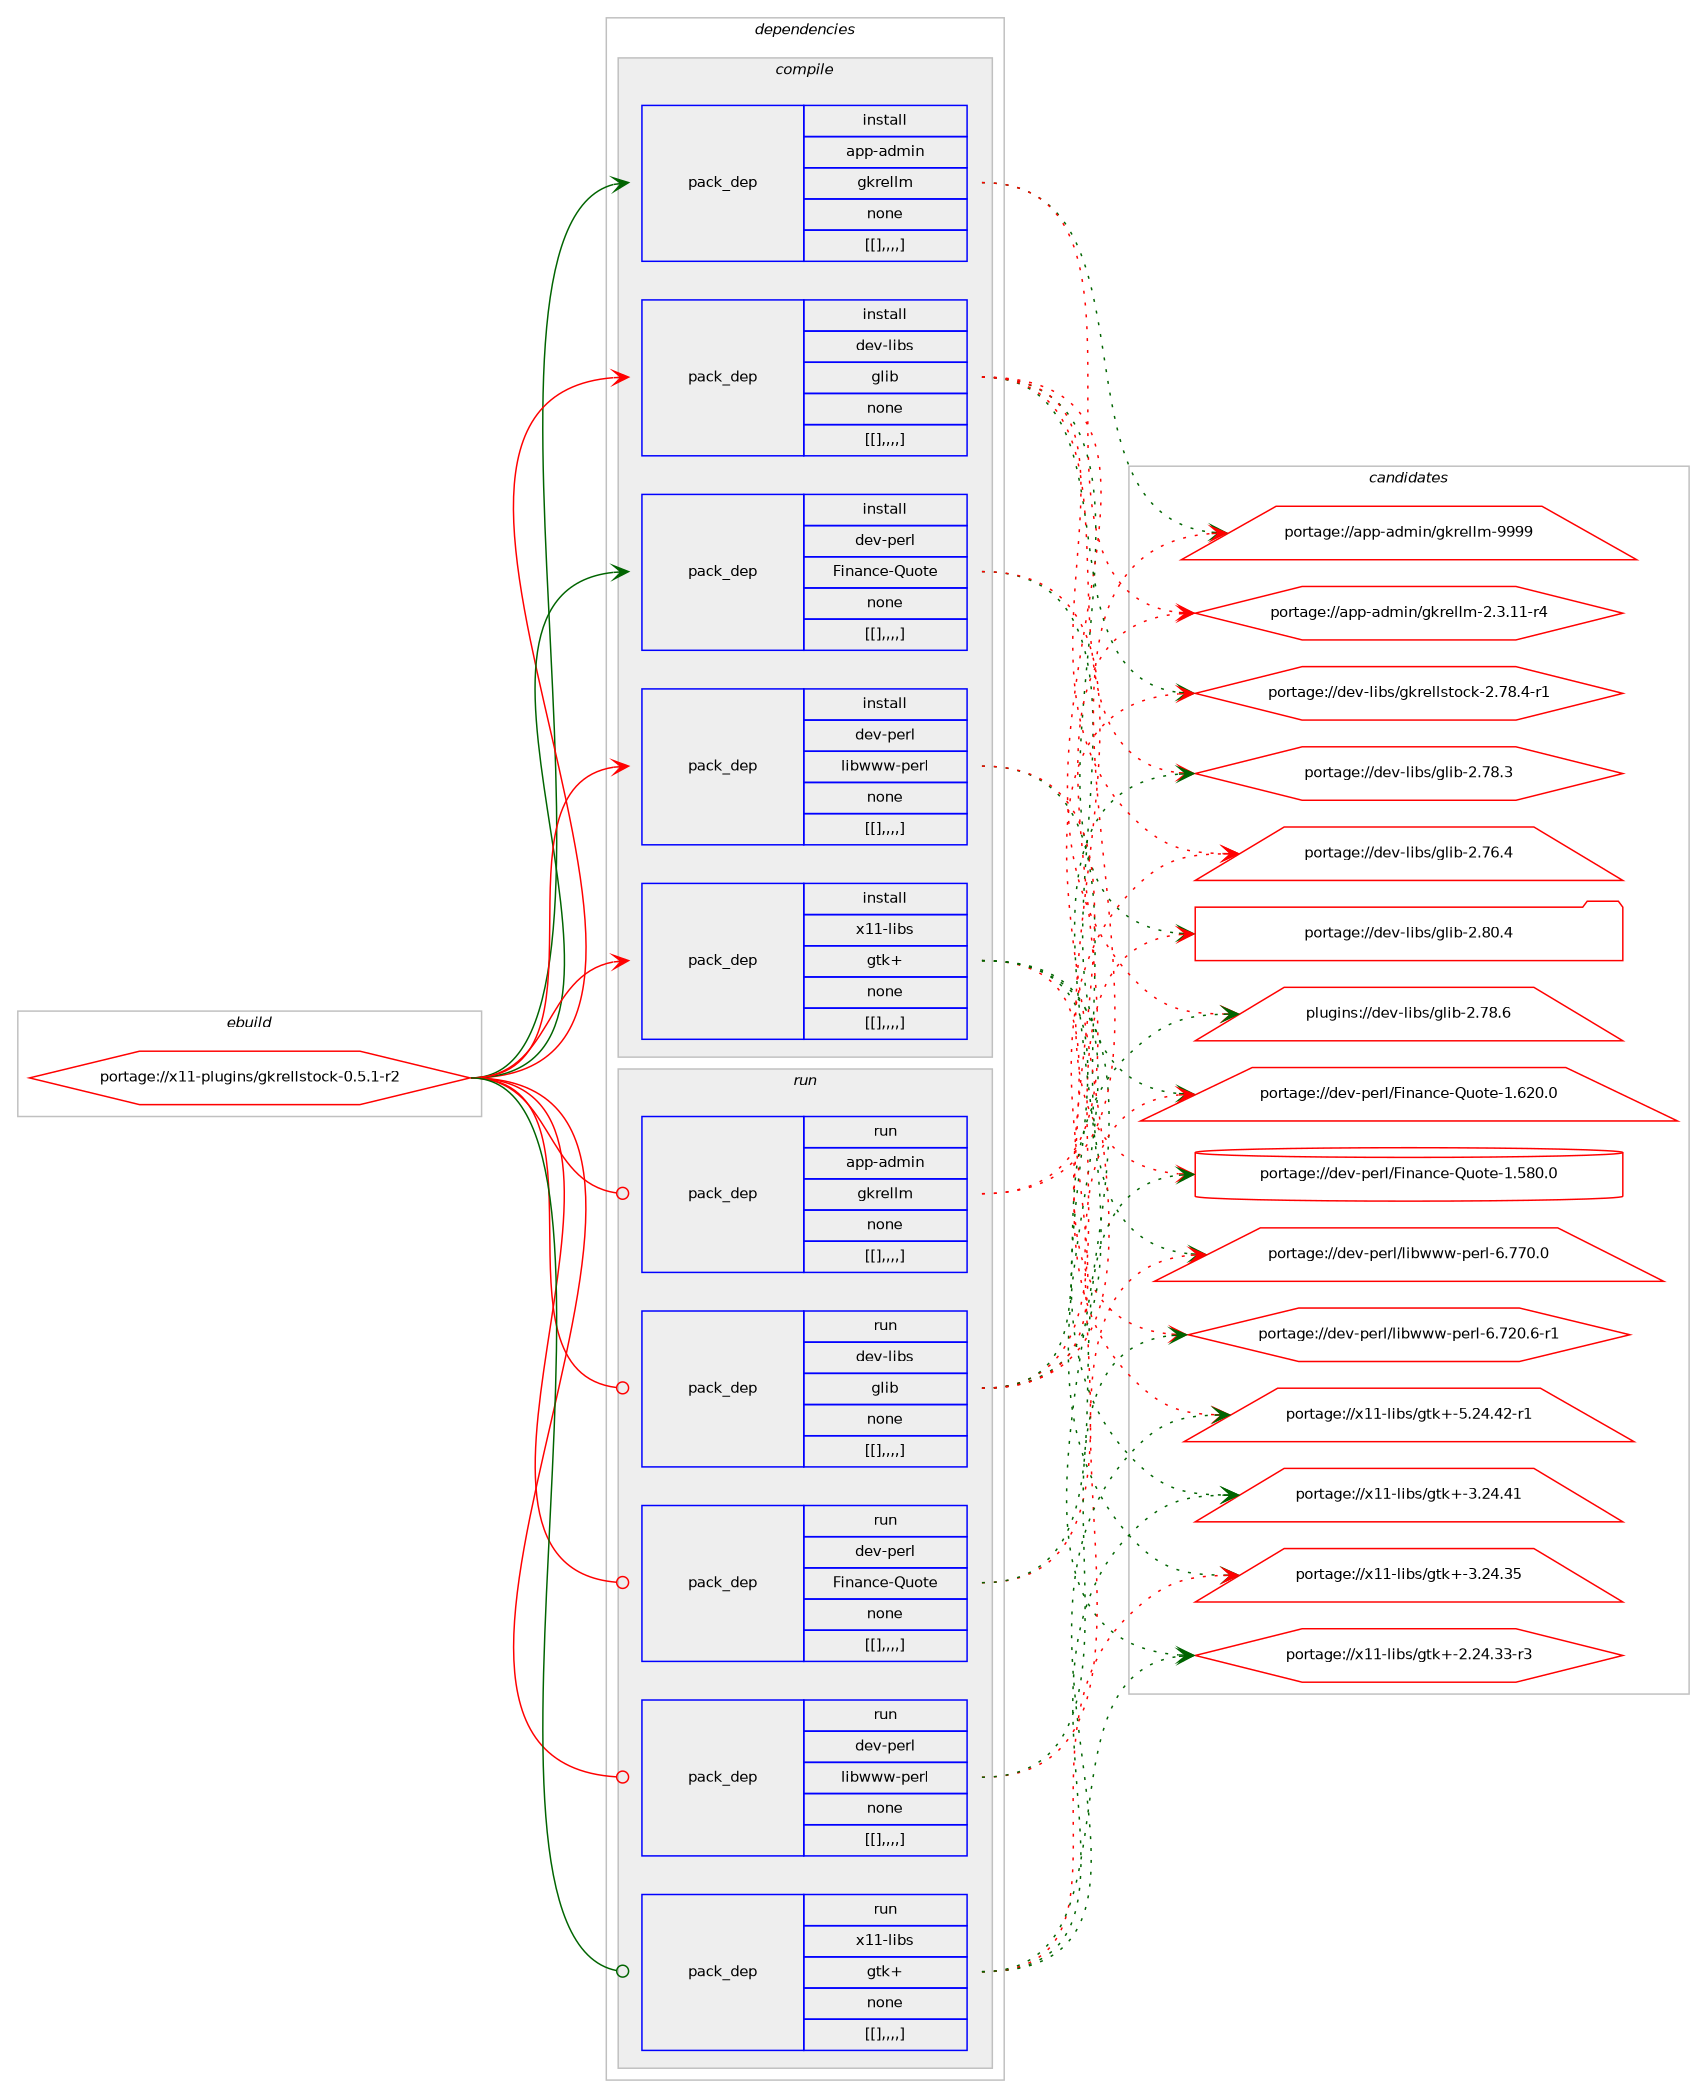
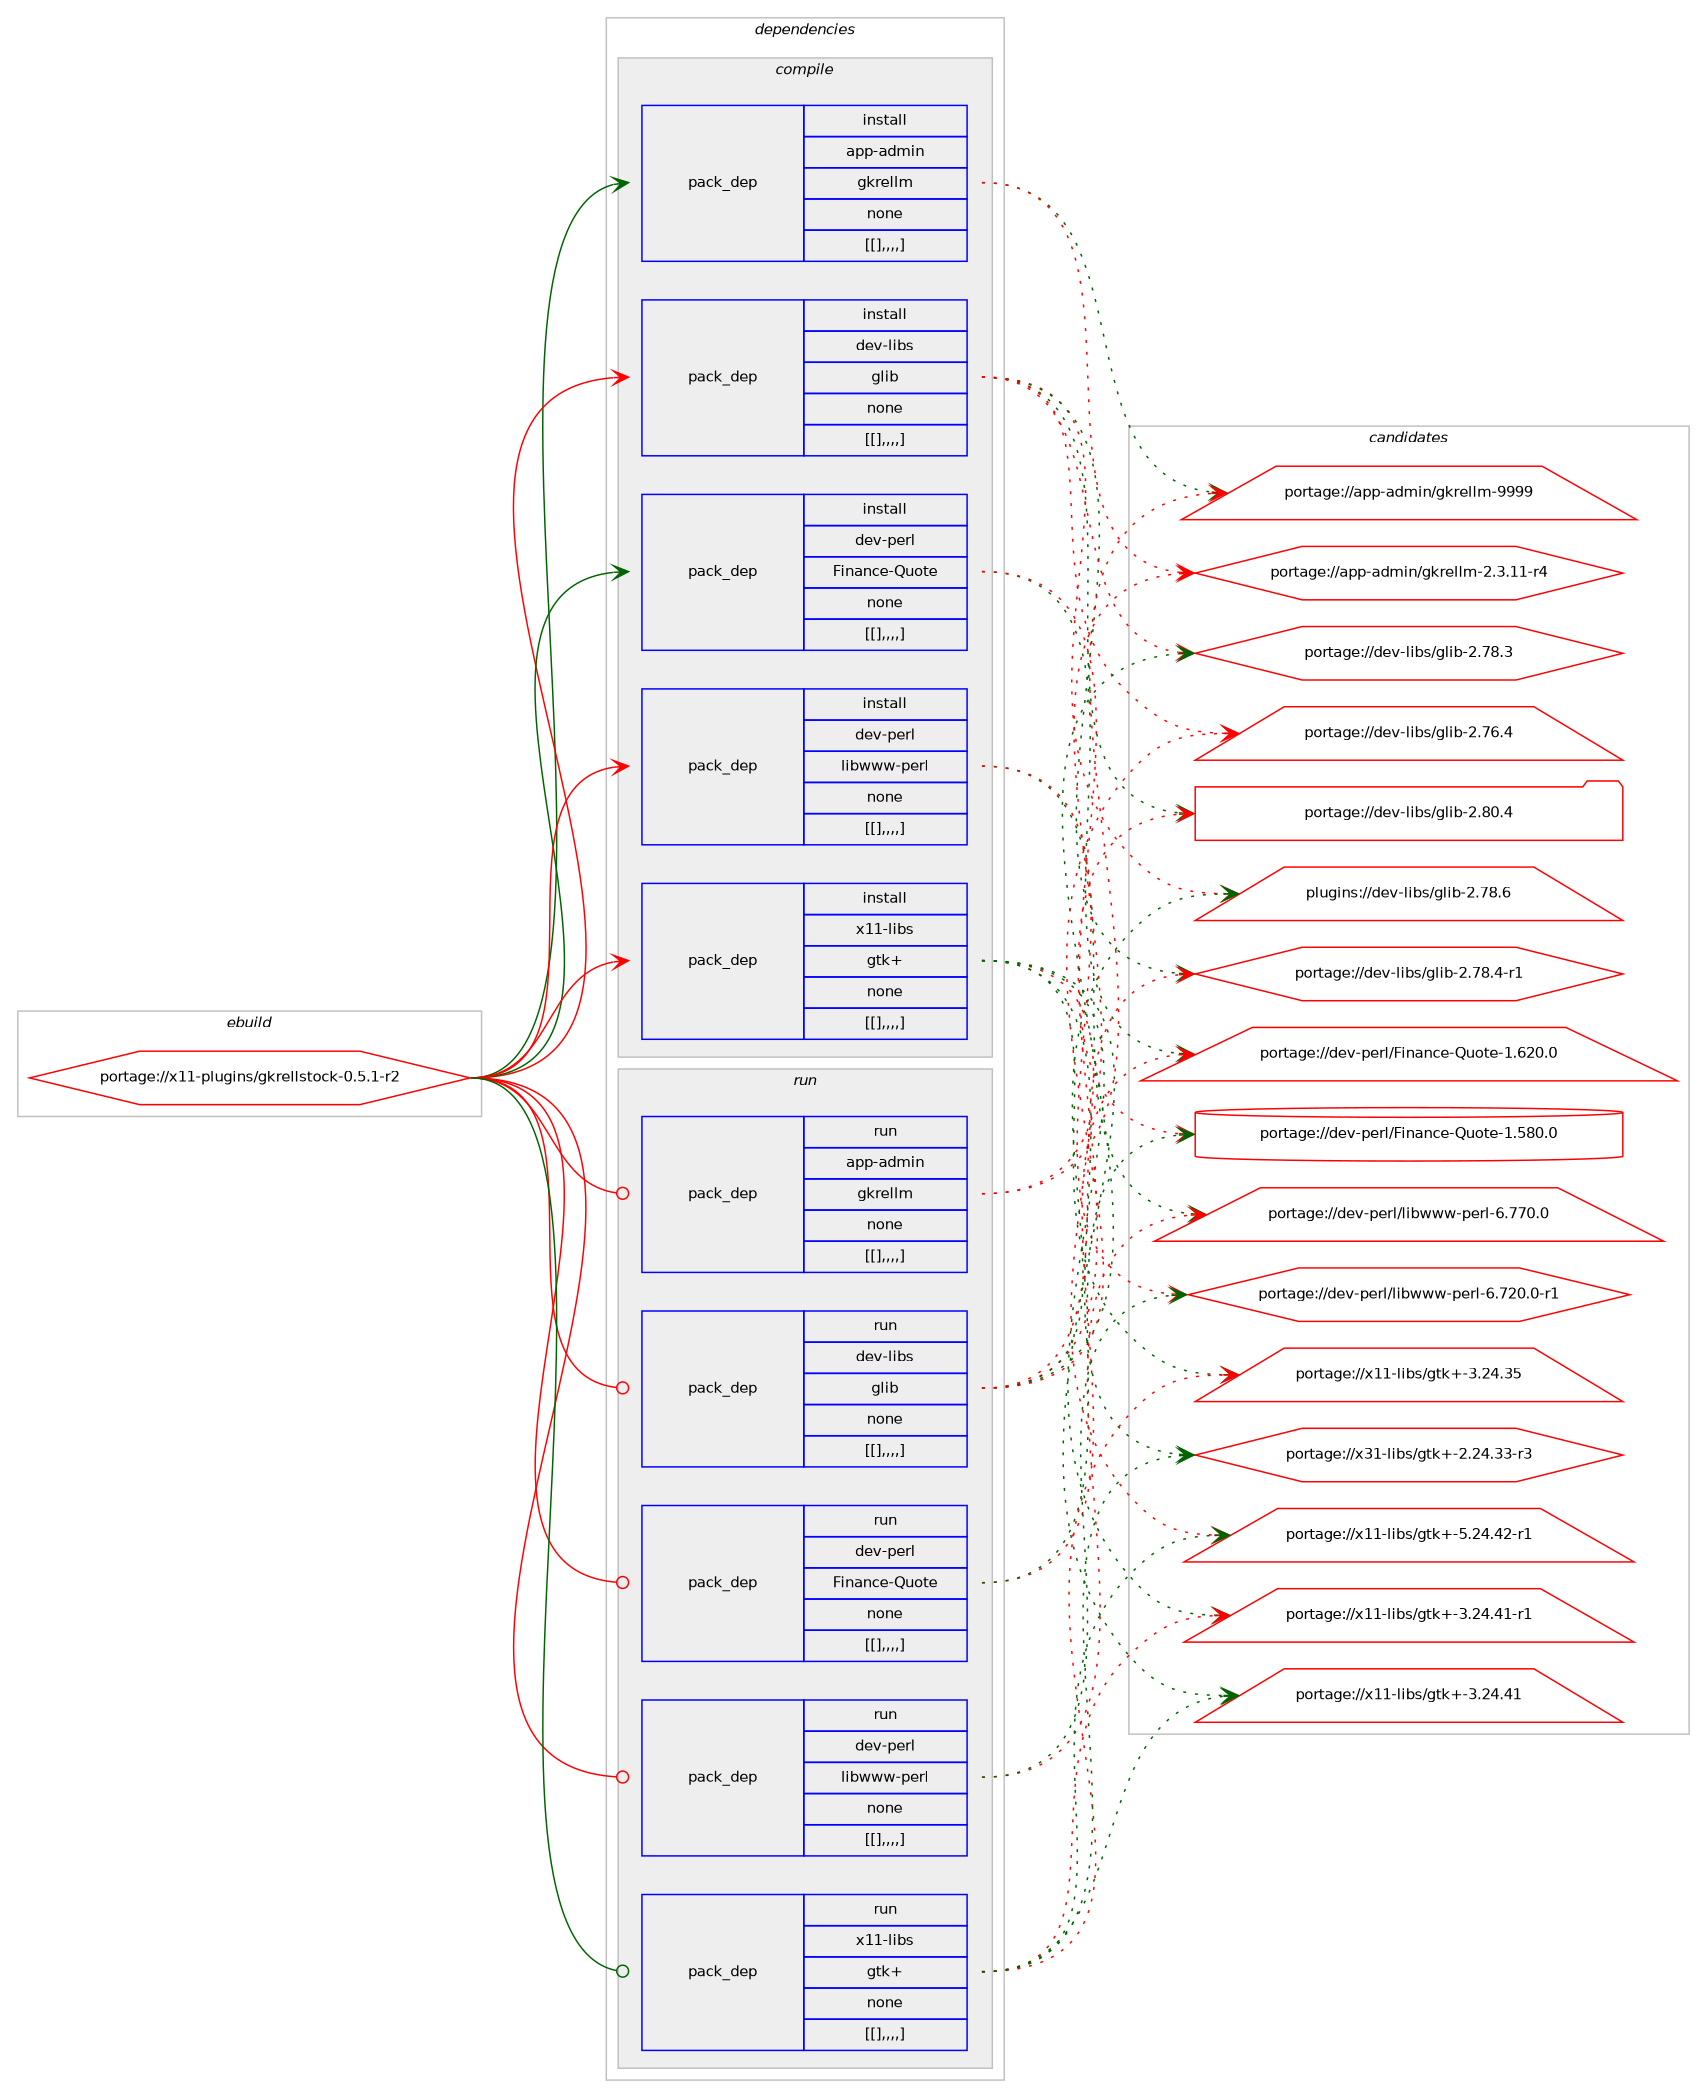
(1409, 693) -> (1409, 974)
(1409, 1335) -> (1409, 1295)
none -> (1409, 1615)
(1409, 1655) -> (1409, 1455)
